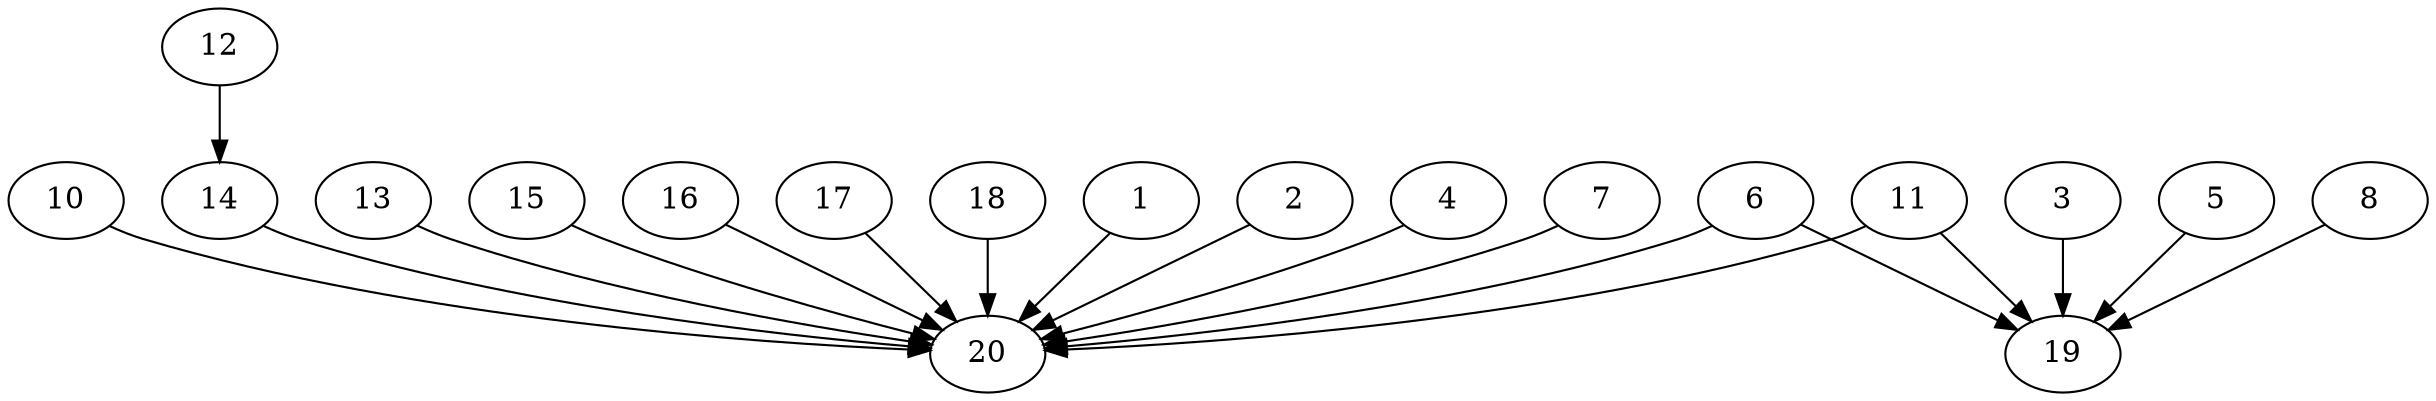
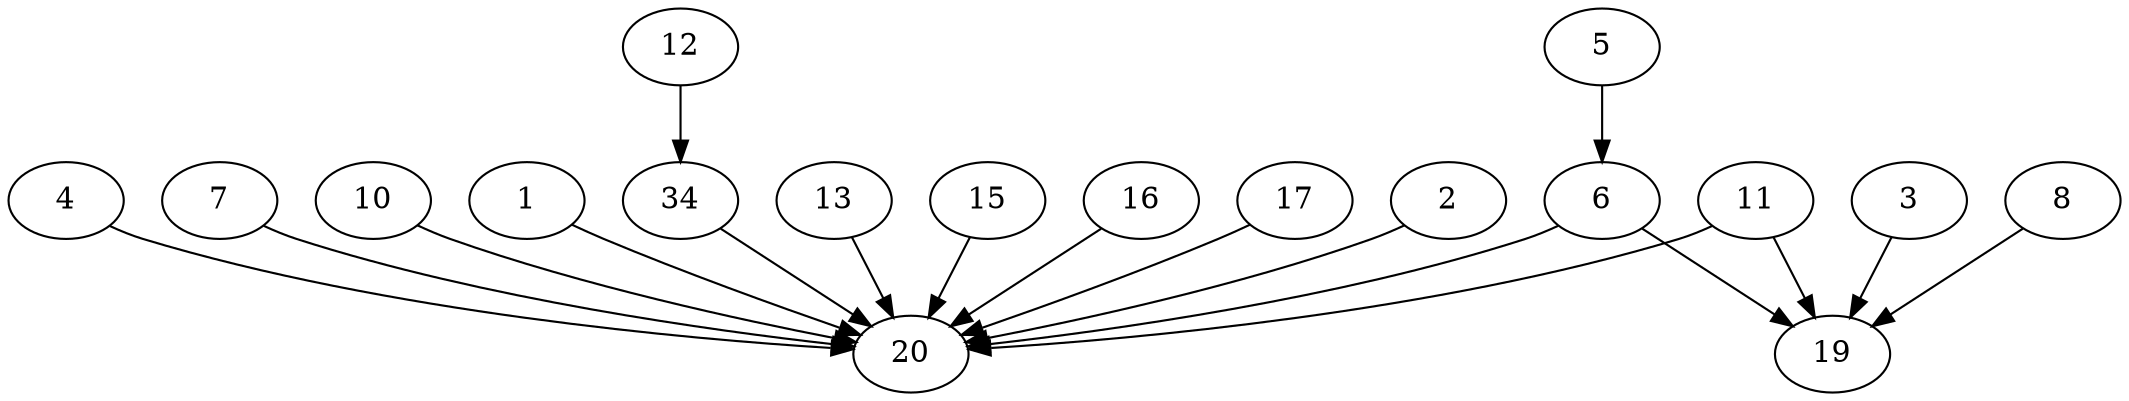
(220, 201) -> (681, 201)
(988, 201) -> none
(2148, 270) -> (1602, 113)
